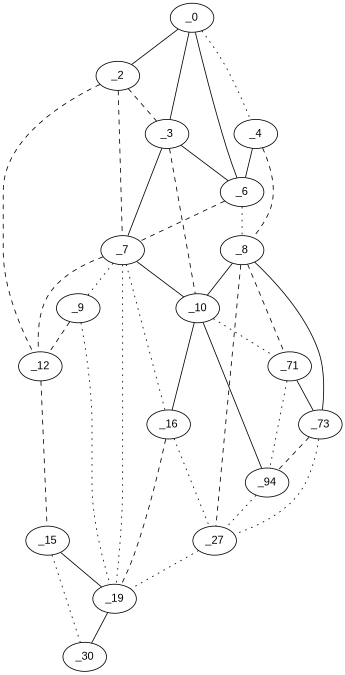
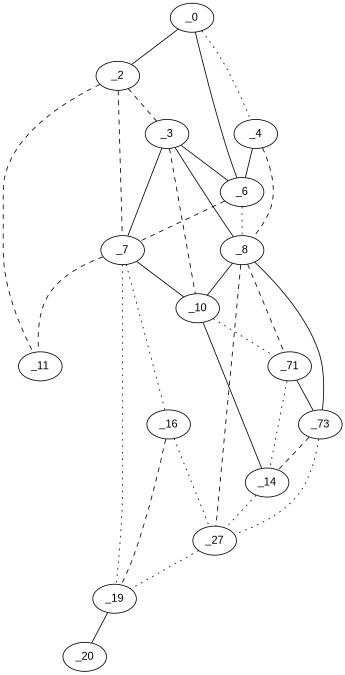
(180, 76) -> (204, 192)
(78, 308) -> none
(40, 366) -> (40, 366)
(183, 366) -> none
(267, 483) -> (267, 483)
(48, 541) -> none
(85, 657) -> (85, 657)
